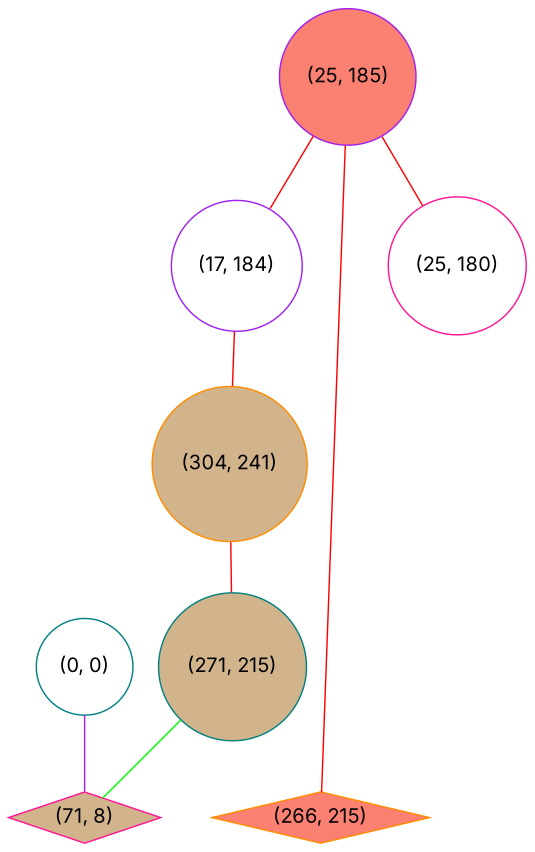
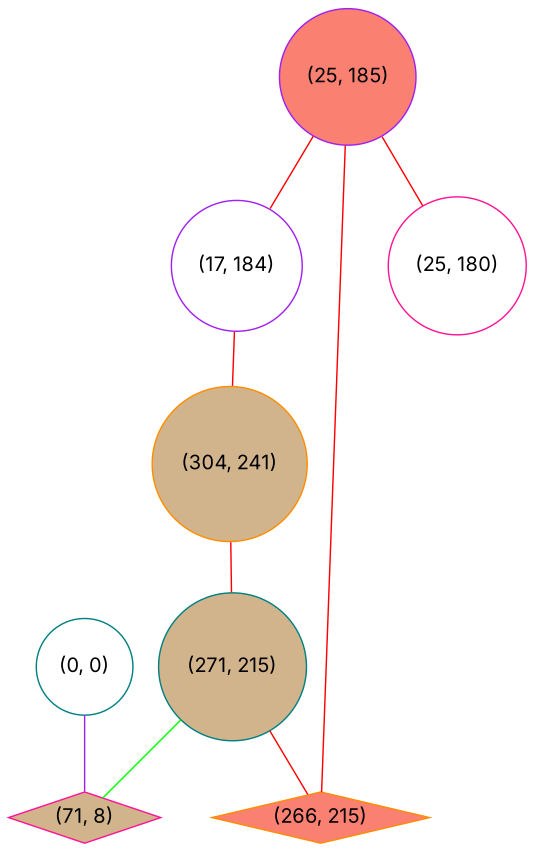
none -> (289, 763)
